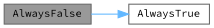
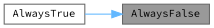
(105, 14) -> (98, 14)
